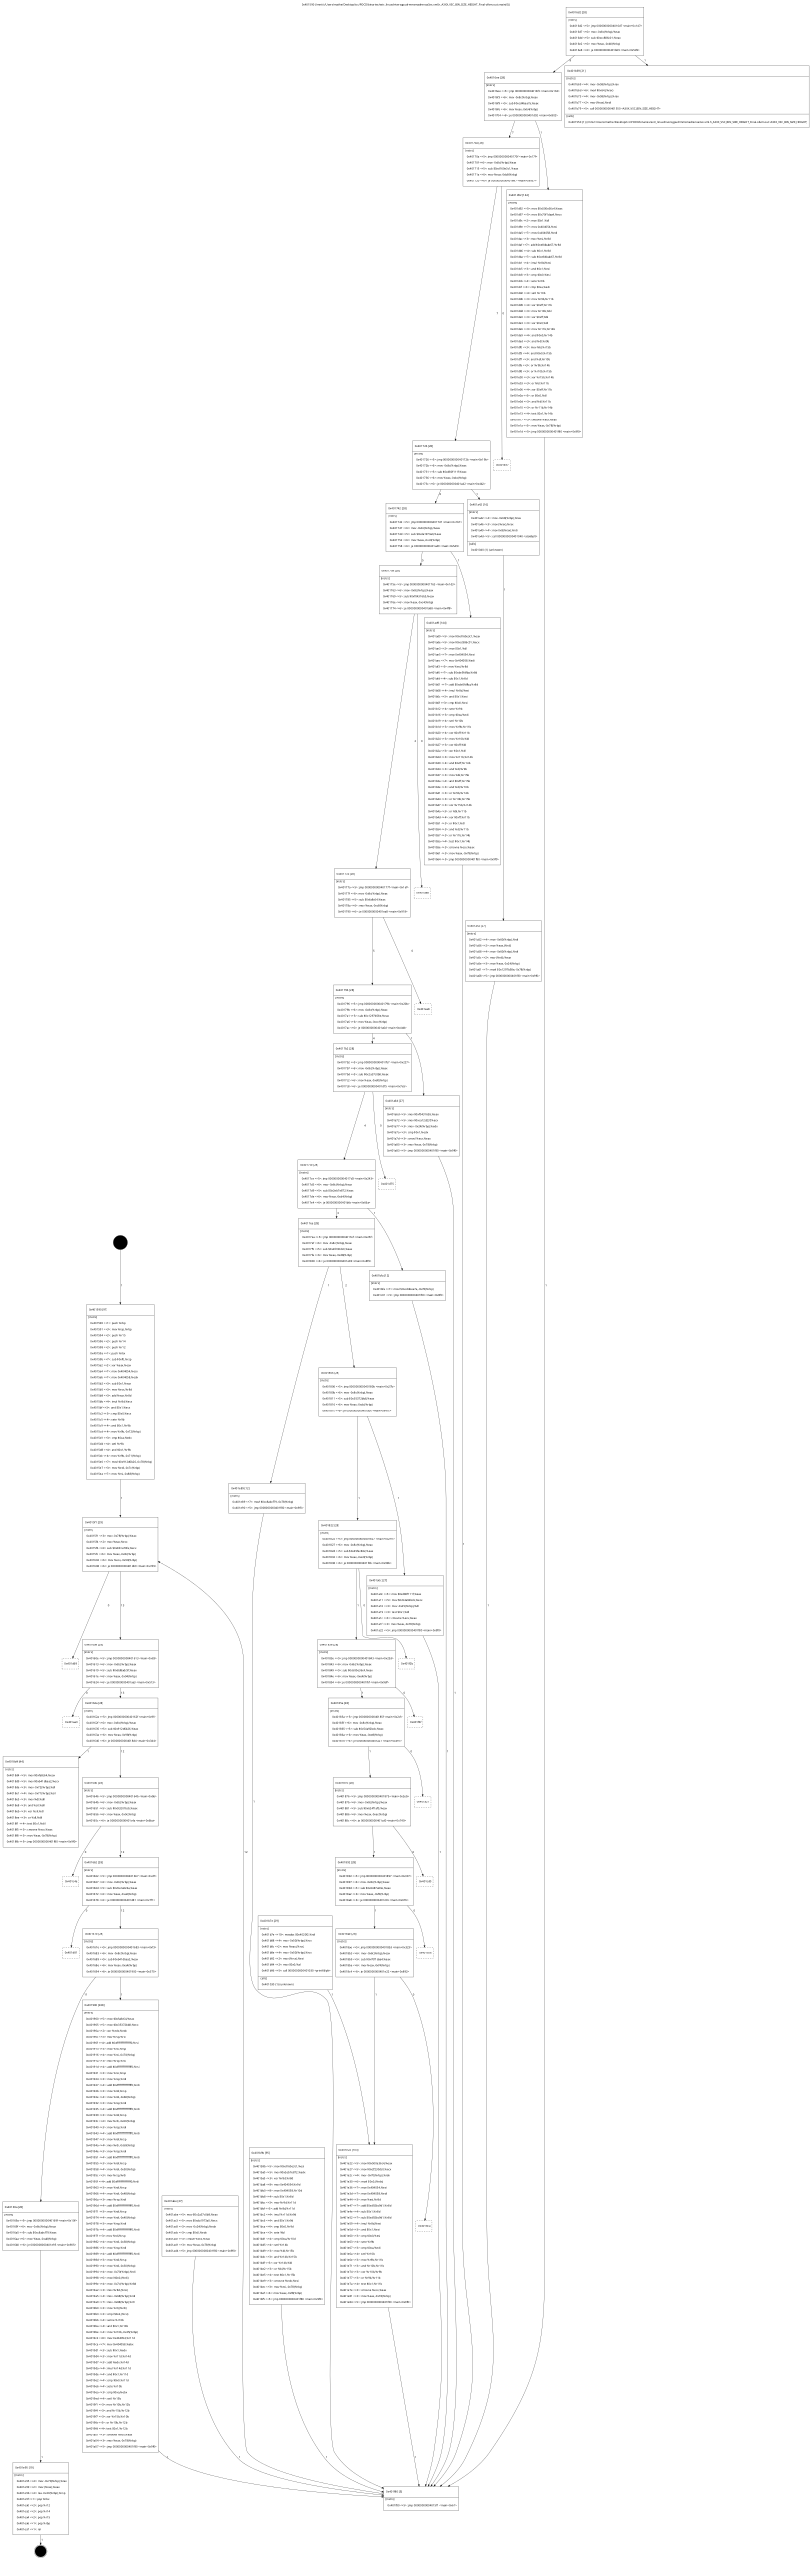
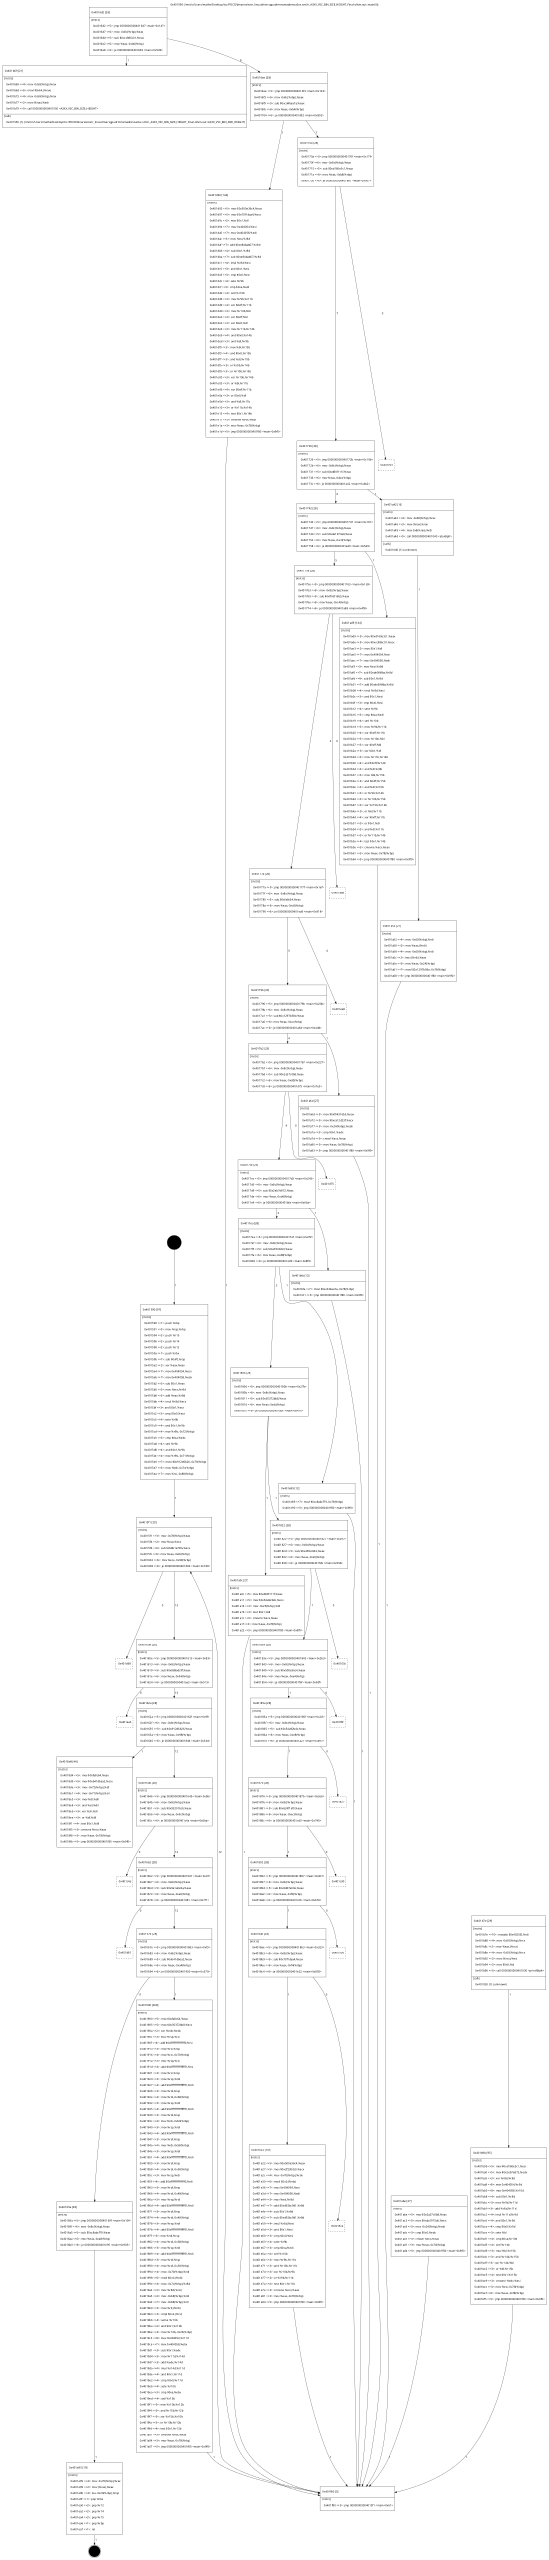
(355, 2064) -> (509, 2068)
